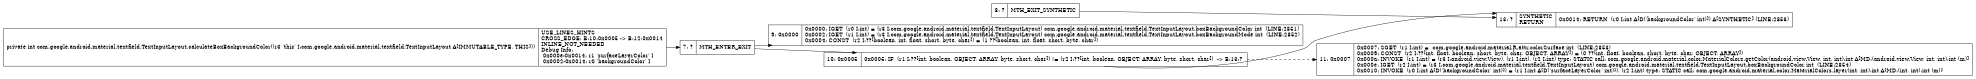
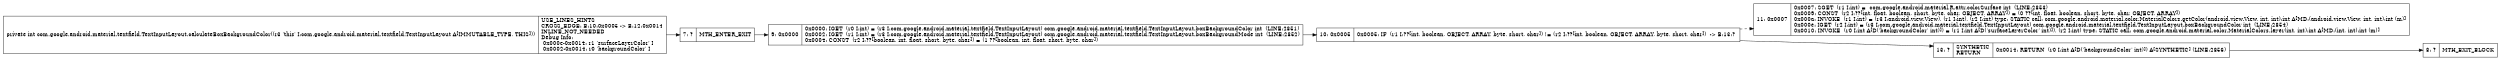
(1044, 10) -> (2468, 50)
(1286, 14) -> (2324, 50)
(804, 51) -> (1308, 35)
